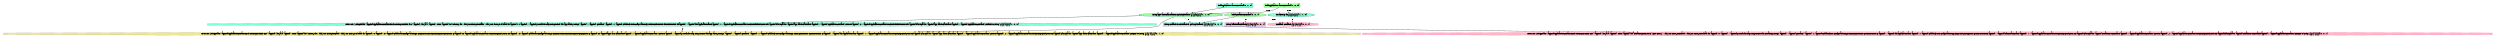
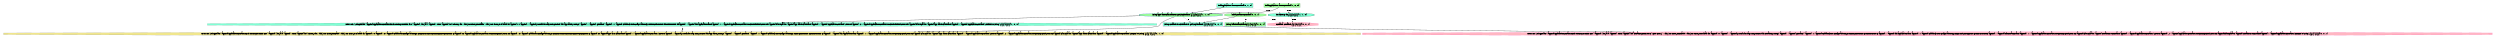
(1293, 20) -> (1294, 20)
(1245, 24) -> (1245, 24)
